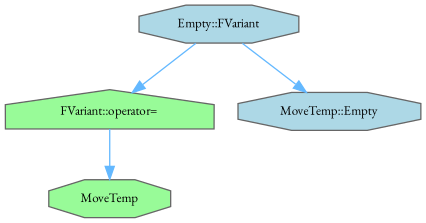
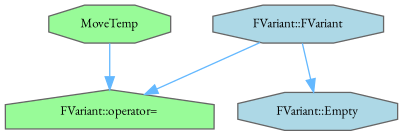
(219, 24) -> (298, 24)
(329, 111) -> (318, 111)
(110, 148) -> (110, 60)
